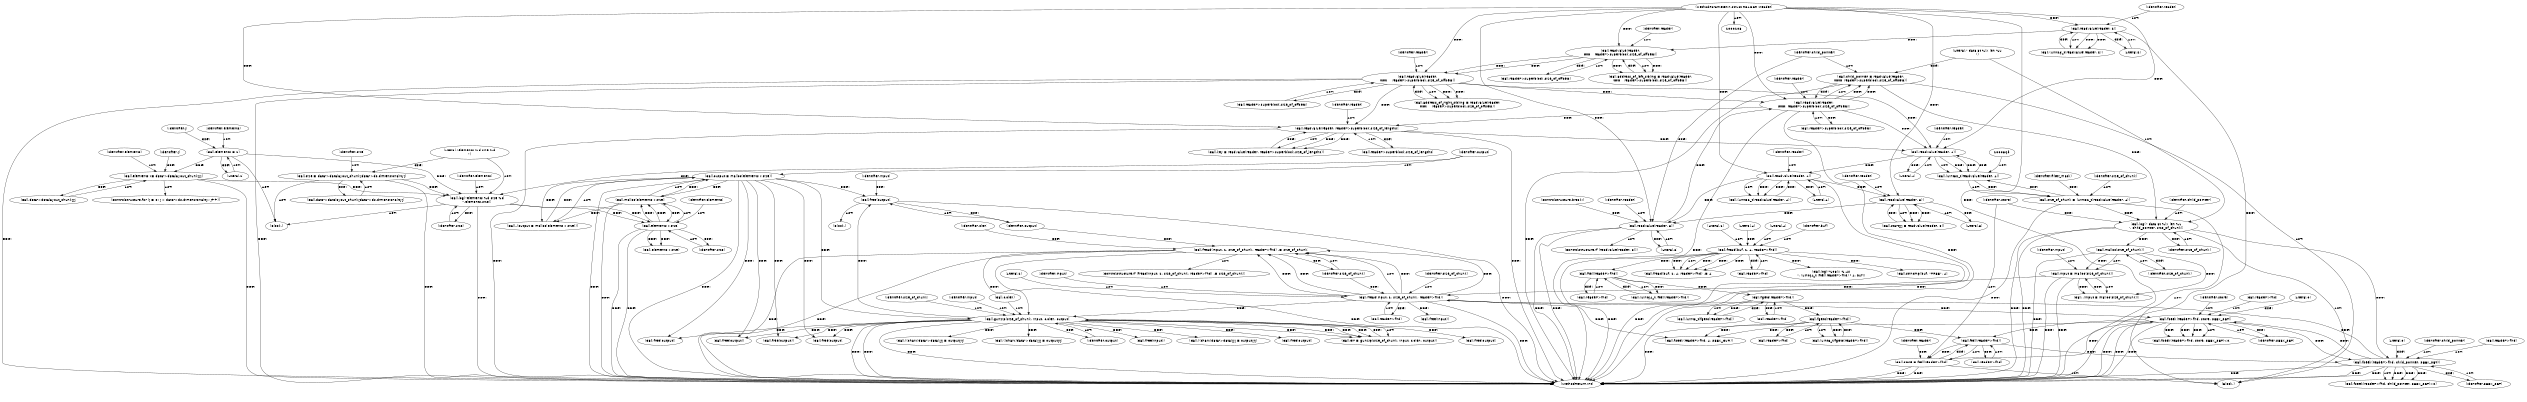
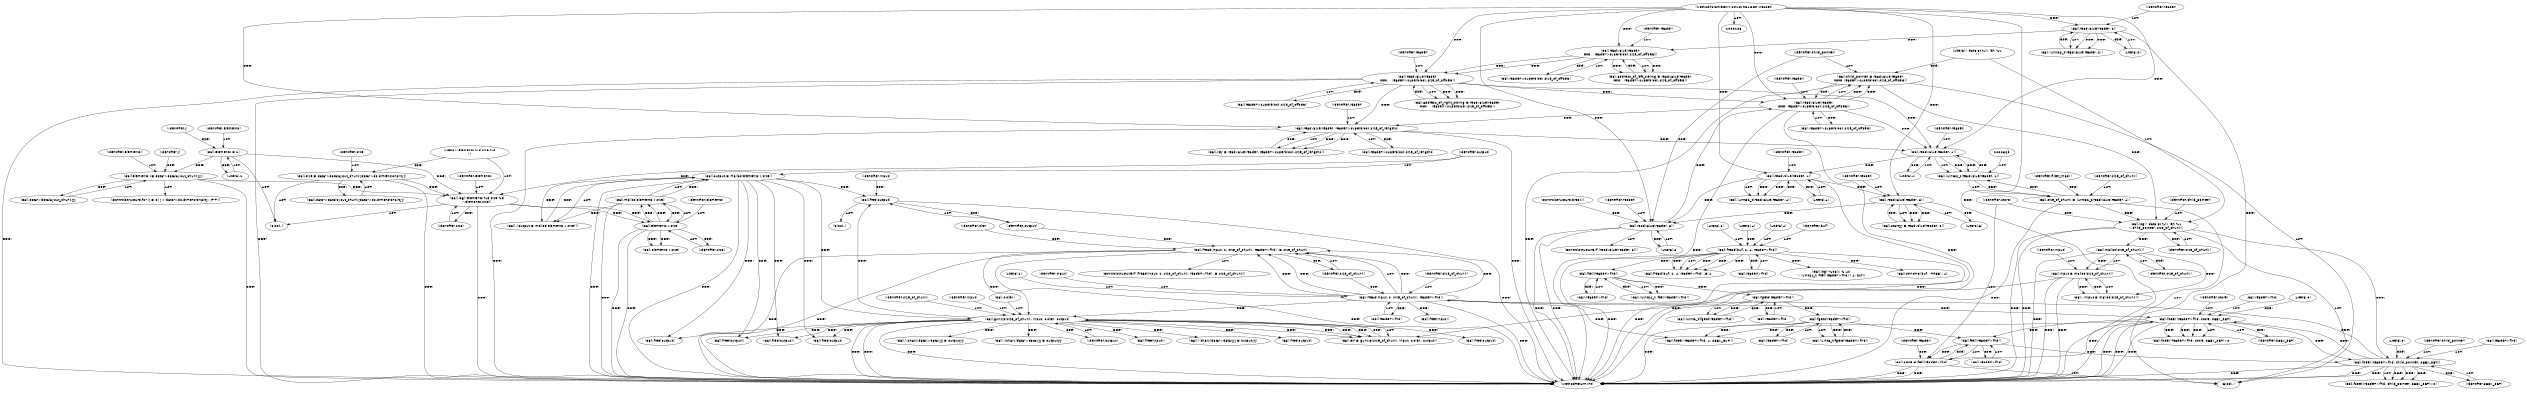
(696, 190) -> none
(1748, 288) -> (1708, 301)
